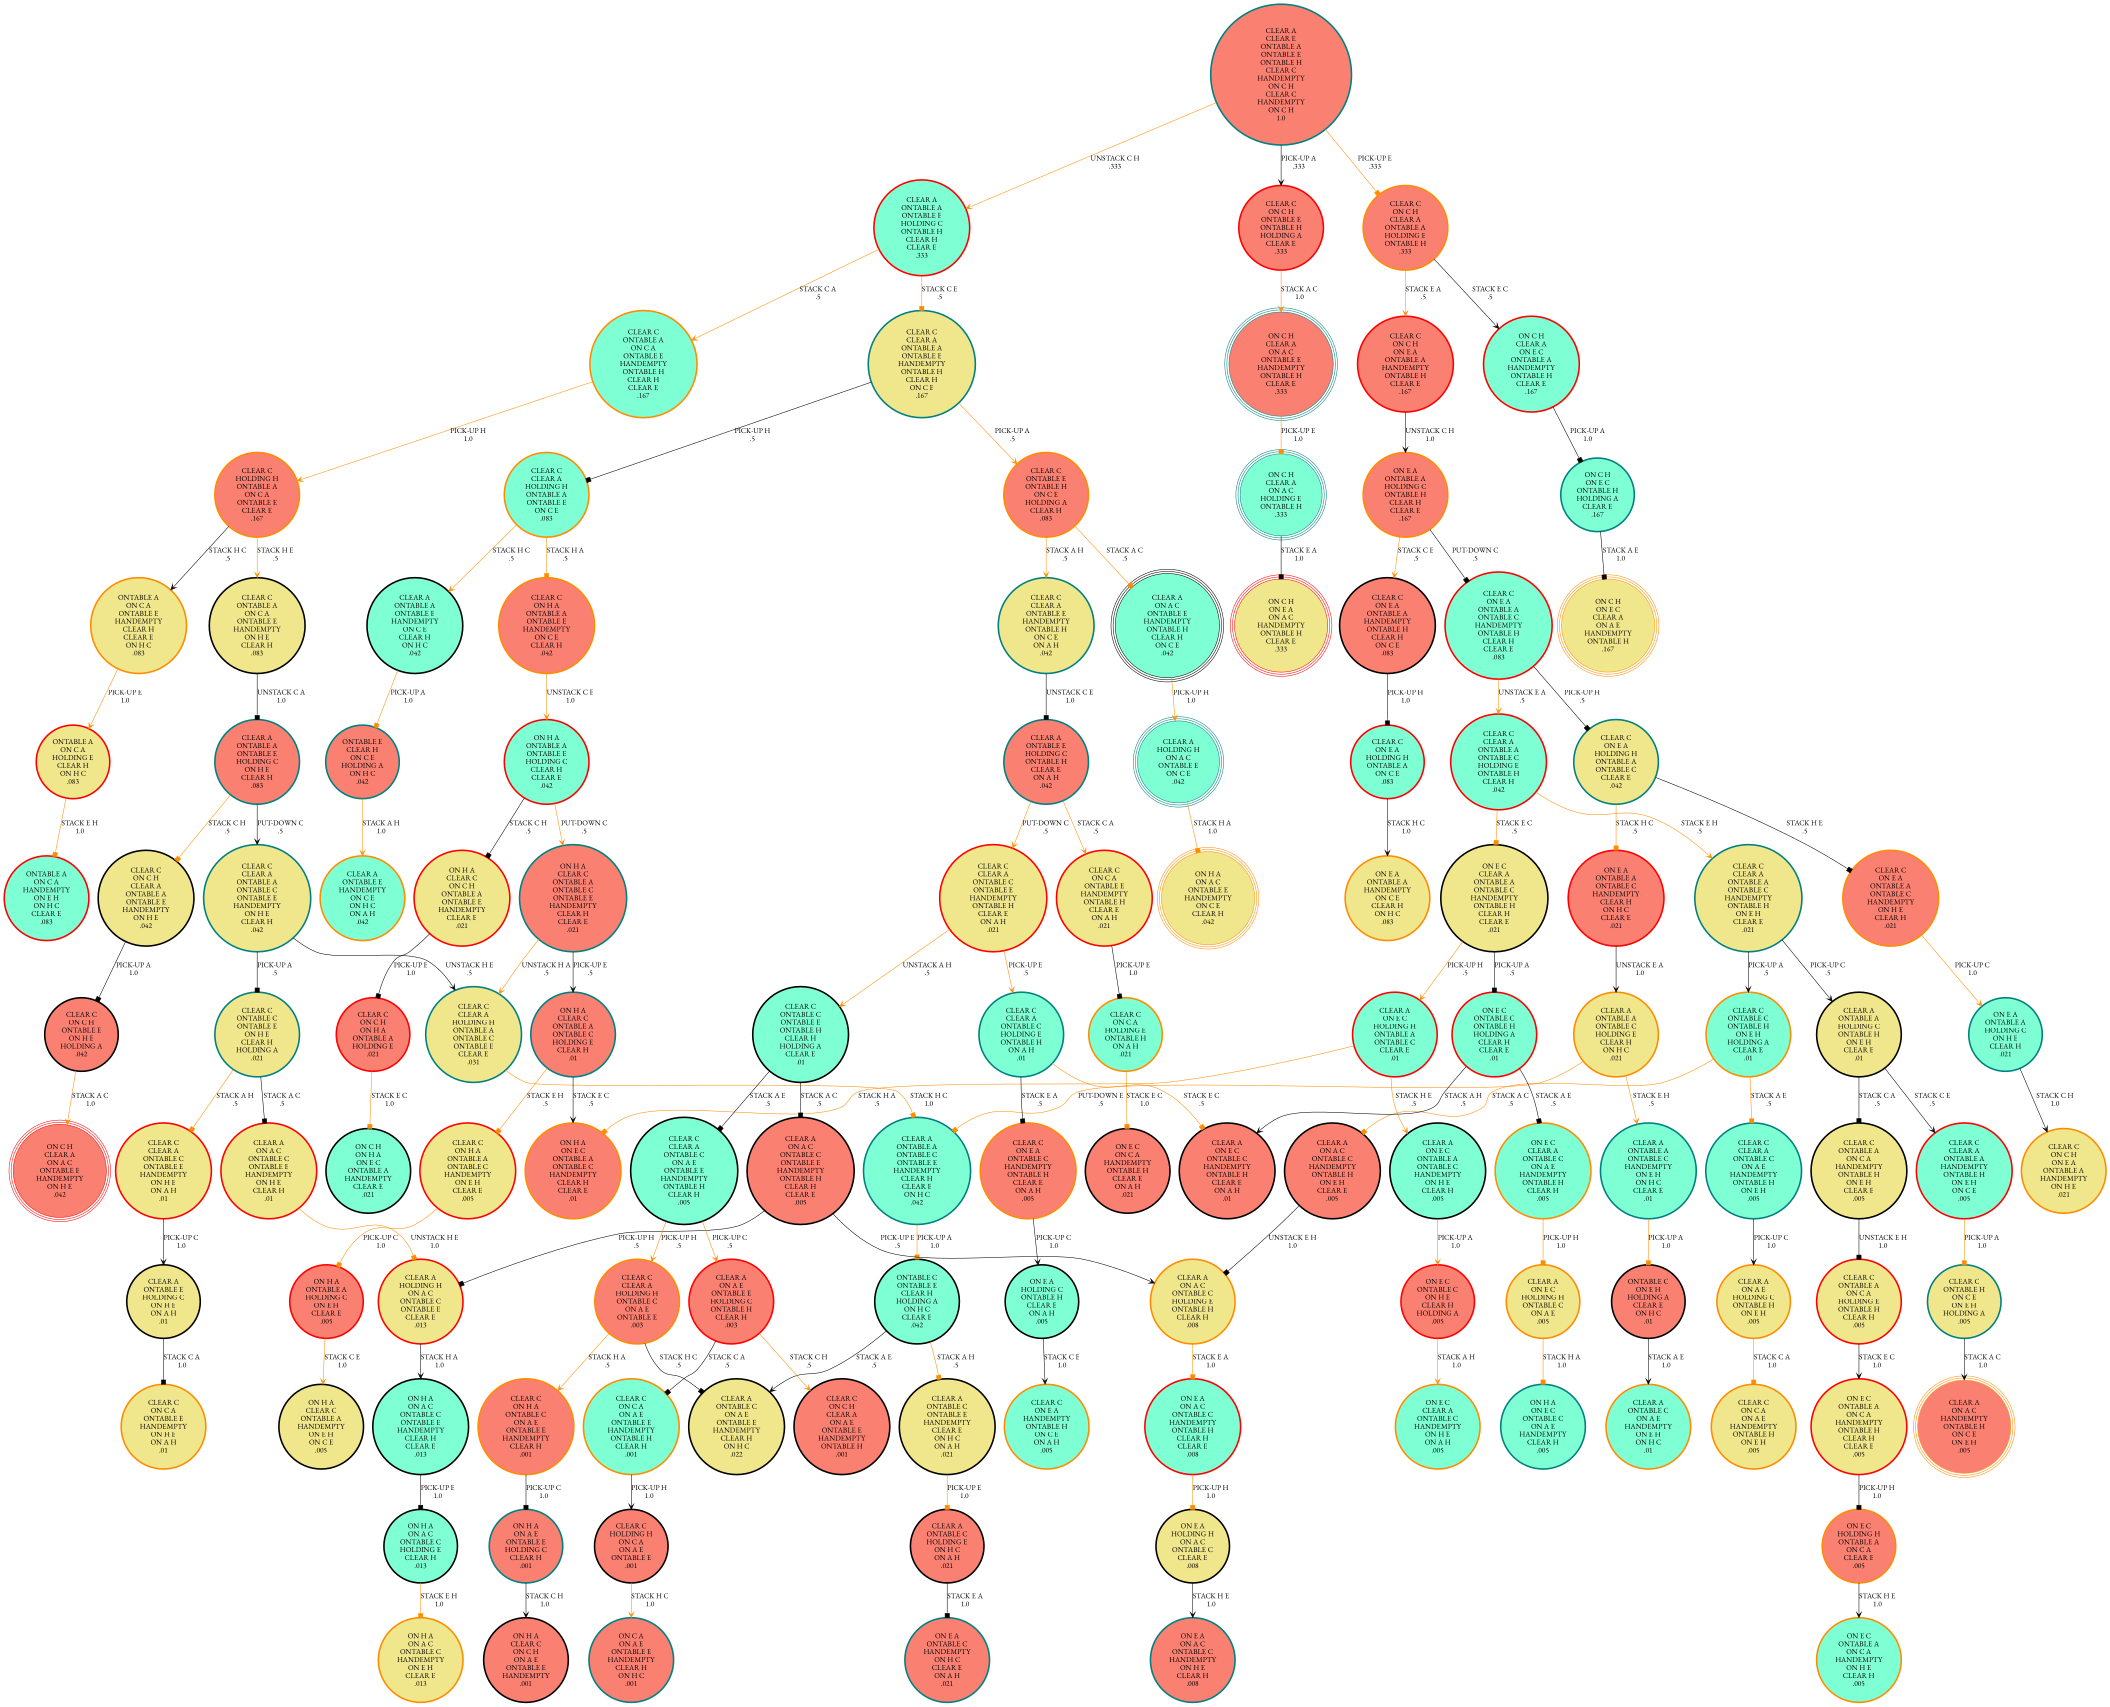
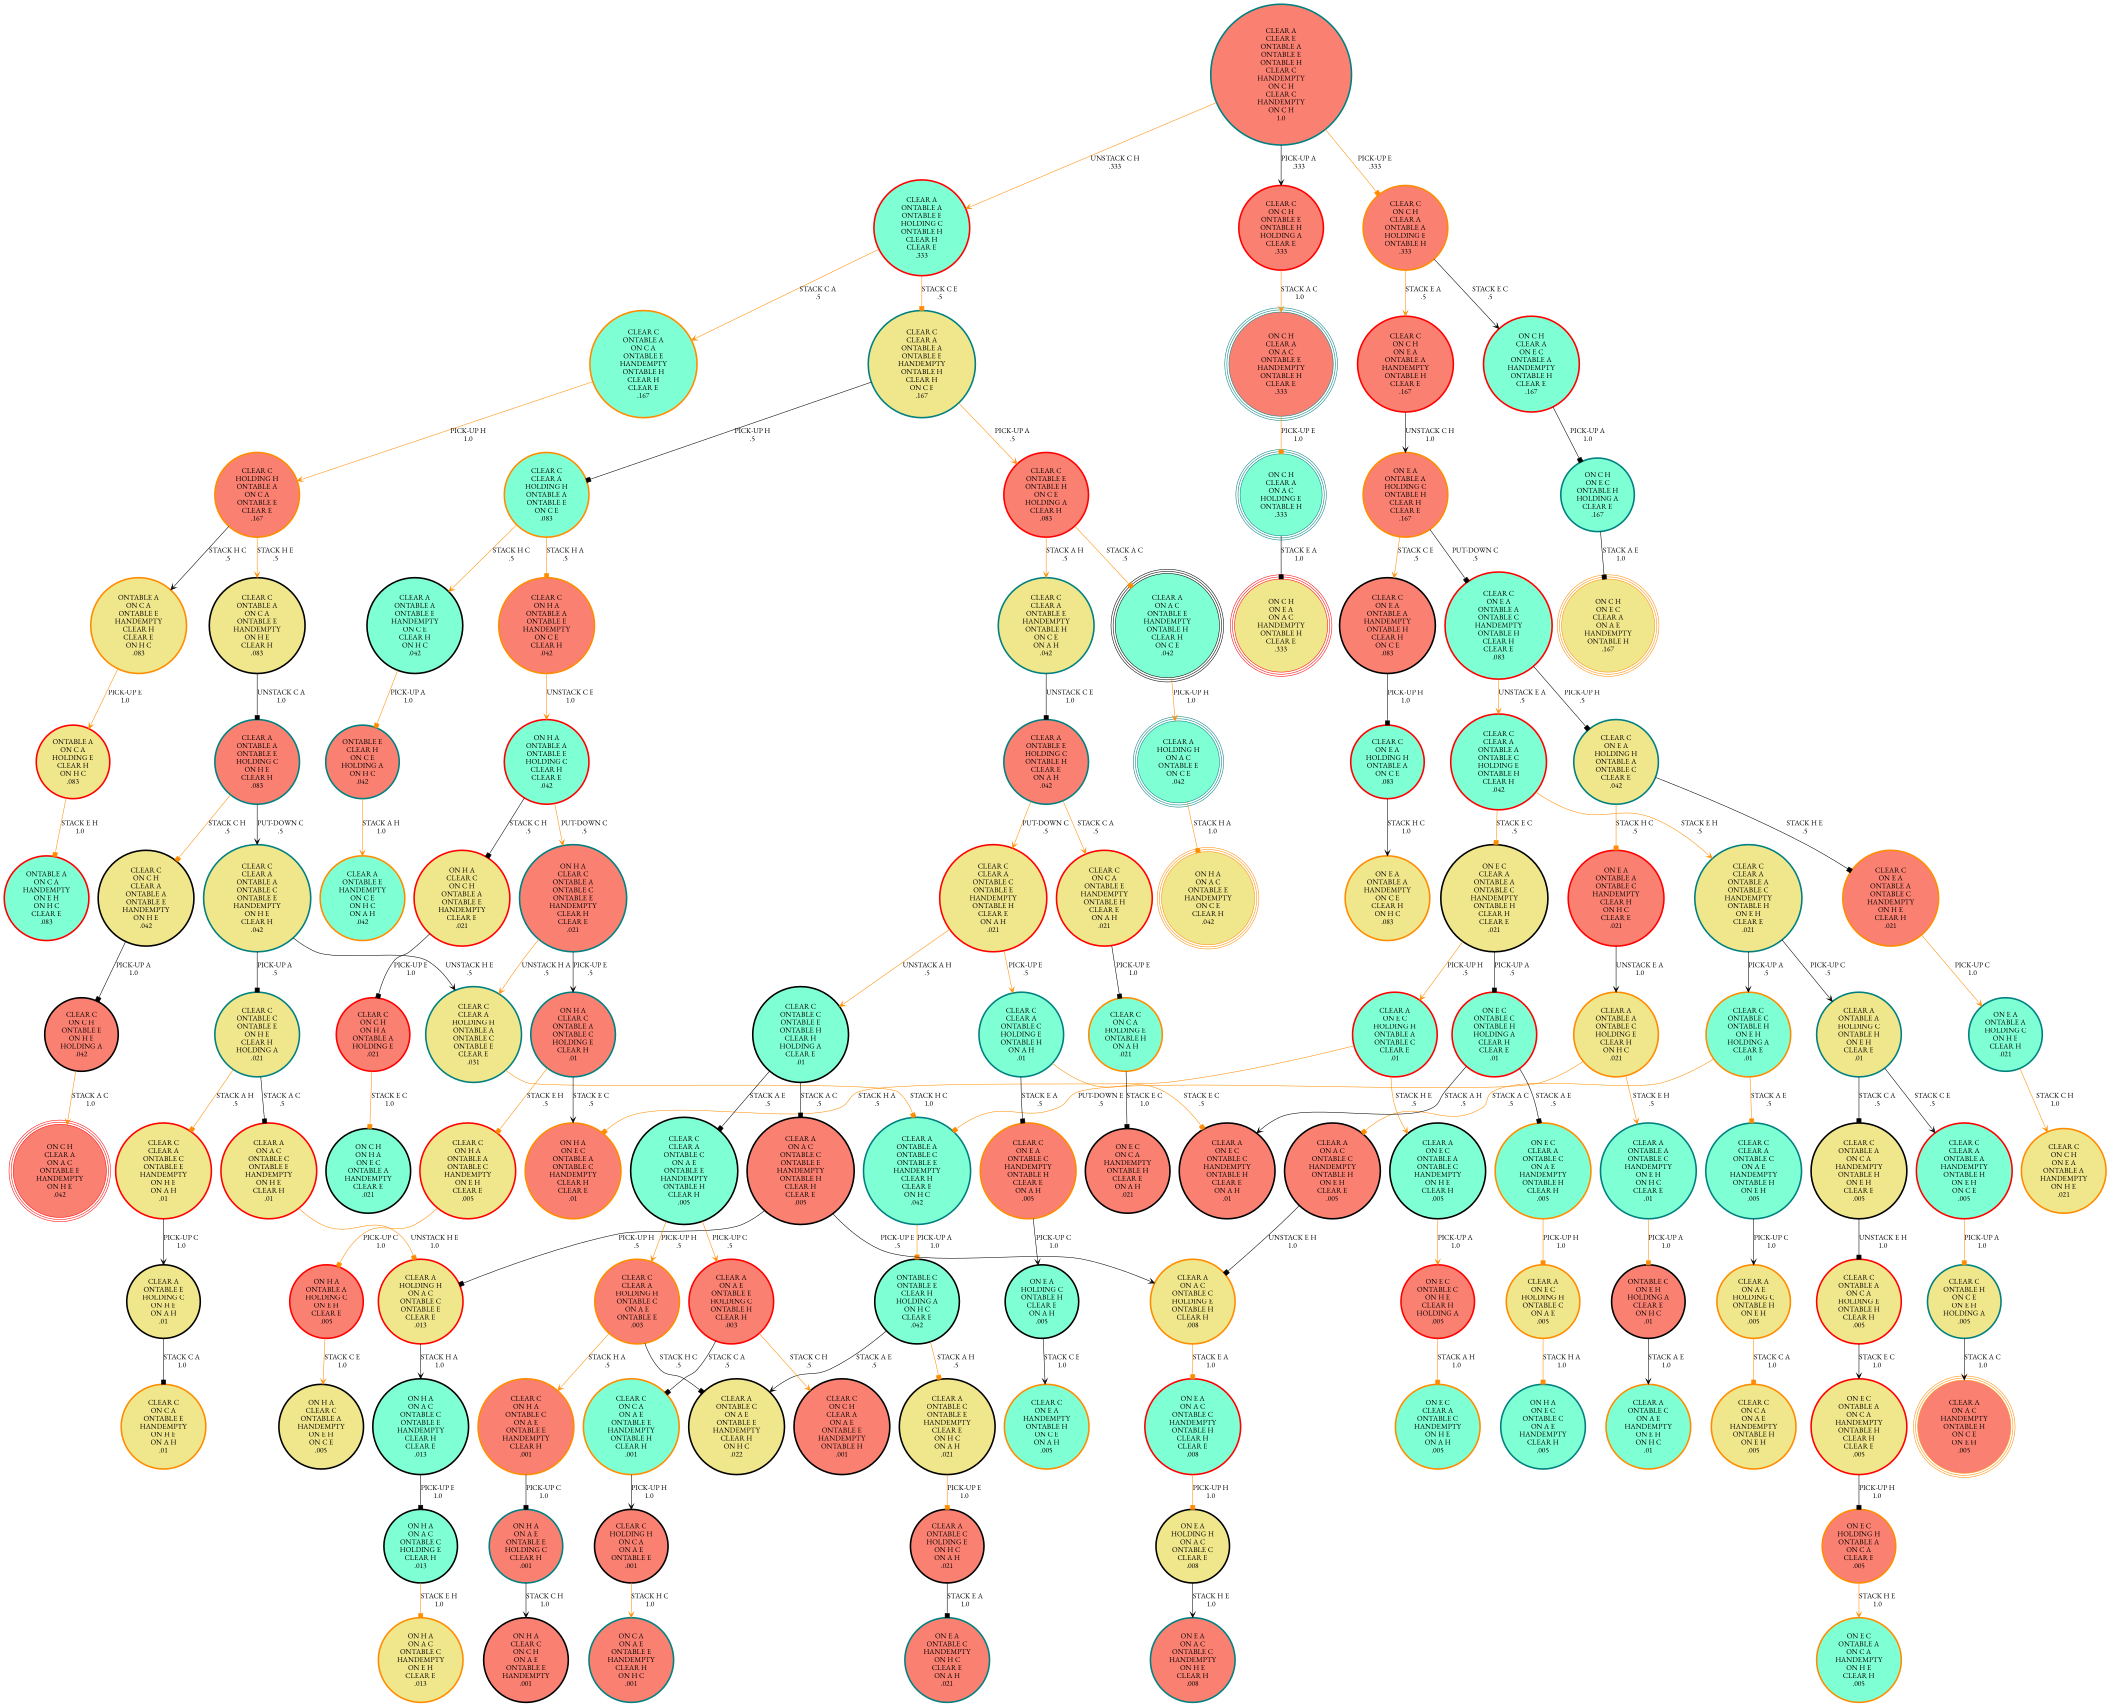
(1046, 495) -> (1046, 495)
(1859, 1035) -> (1859, 1035)
(1127, 1097) -> (1127, 1097)
(2032, 1098) -> (2032, 1098)
(1438, 1359) -> (1438, 1359)
(1859, 1598) -> (1859, 1598)
